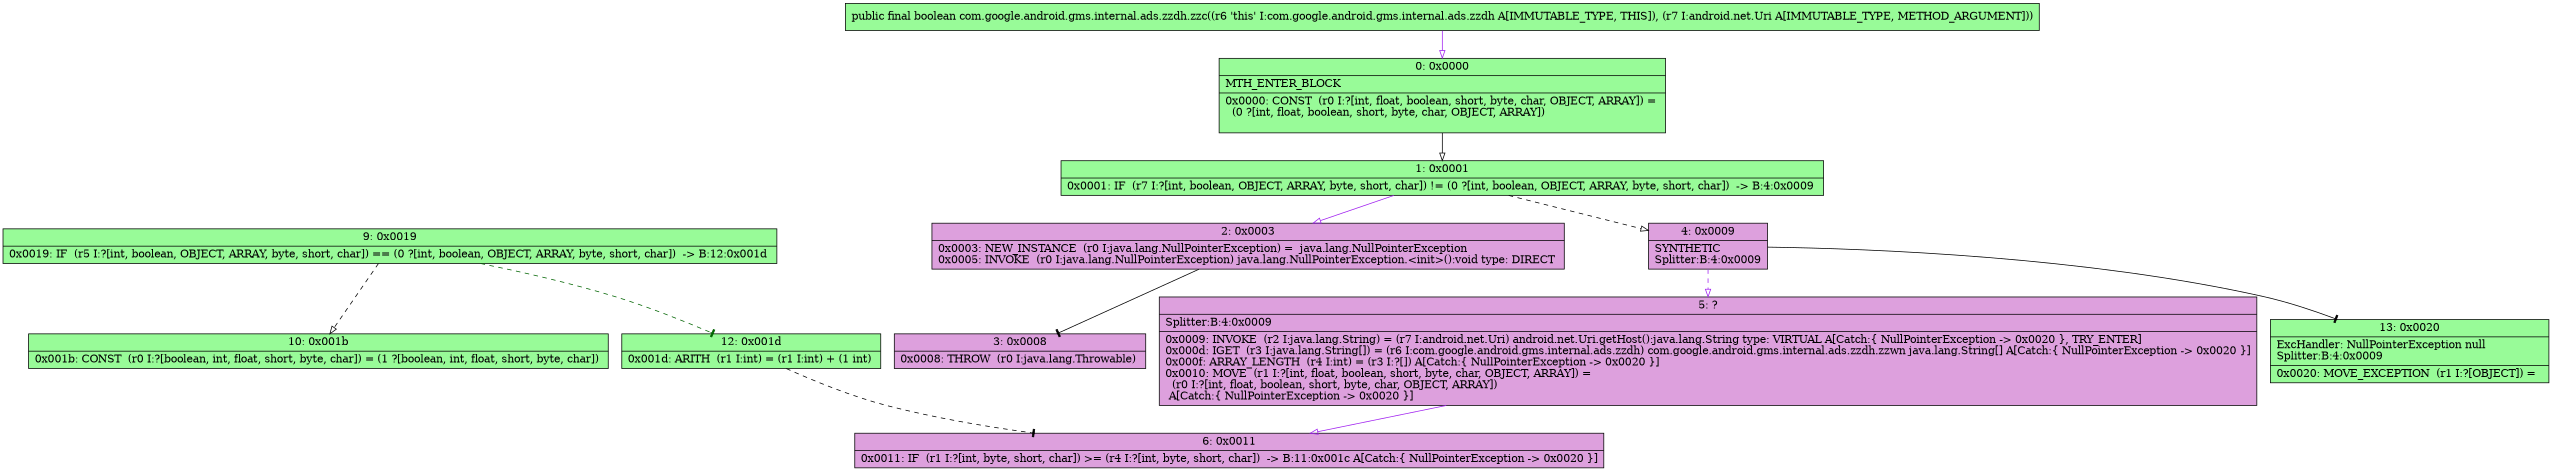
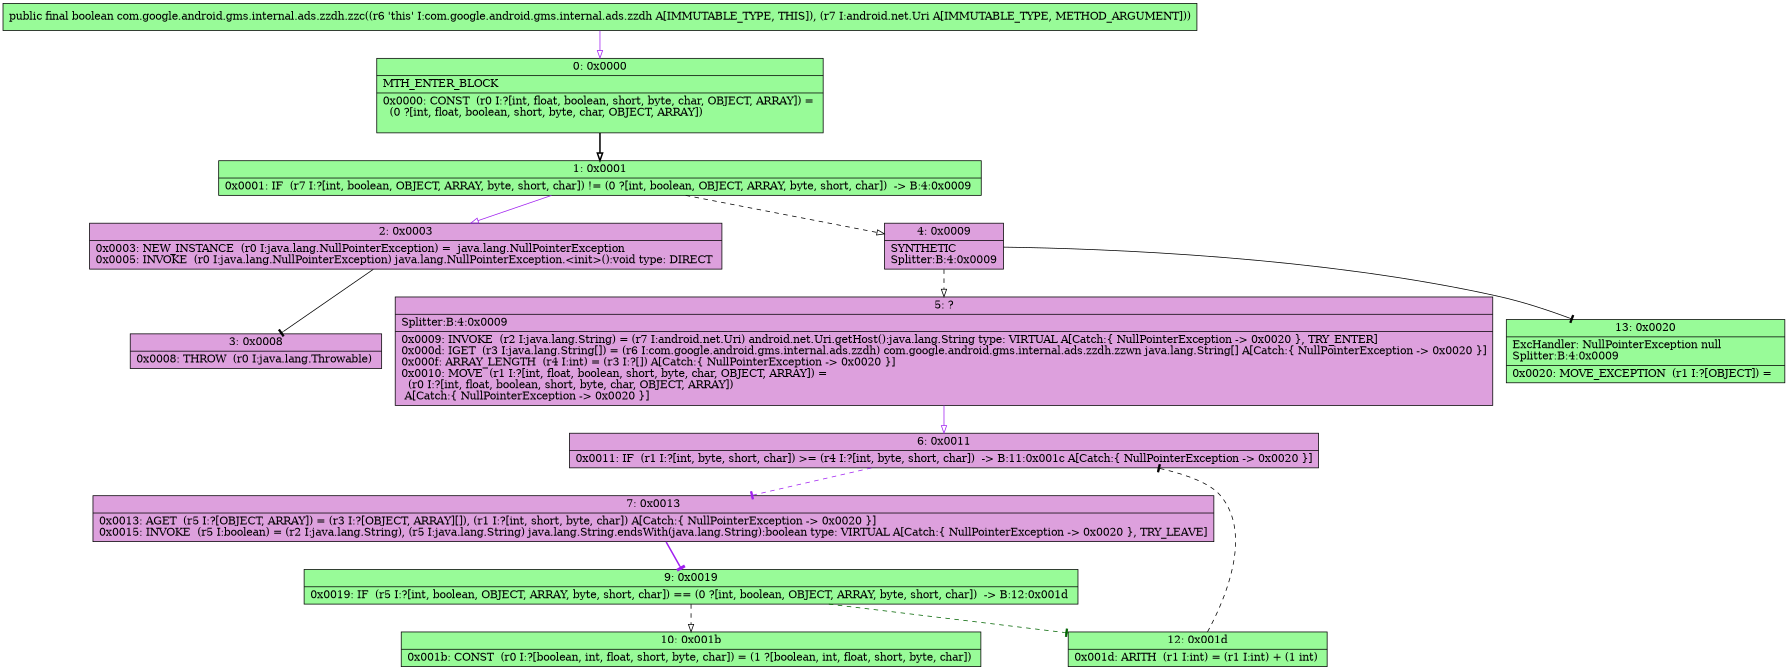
(1442, 143) -> (600, 143)
(1708, 279) -> (944, 279)
none -> (653, 519)
